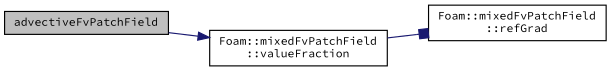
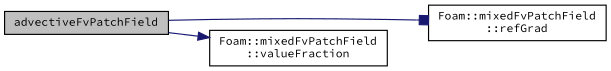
(402, 36) -> (293, 19)
